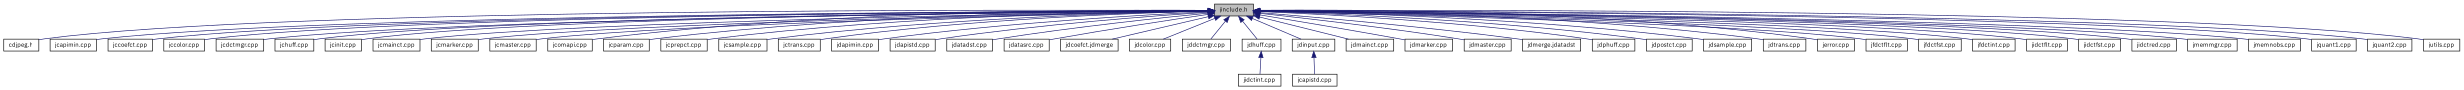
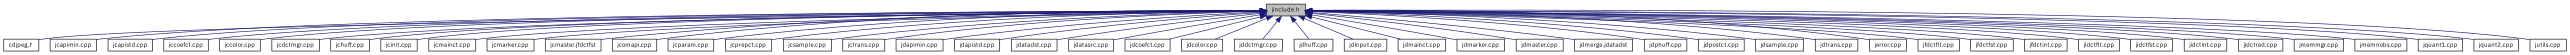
(513, 45) -> (573, 45)
(1089, 45) -> (1148, 45)
(1260, 66) -> (1748, 18)
(1314, 66) -> (706, 16)
